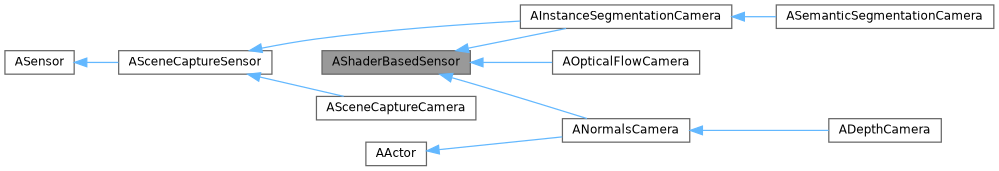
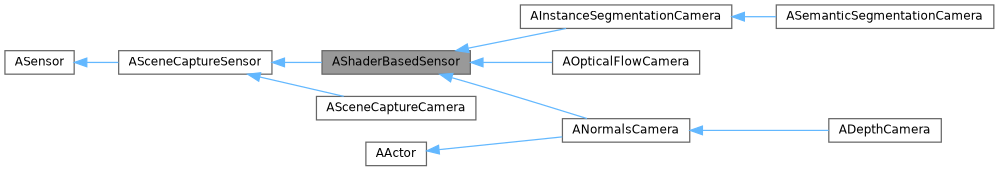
(391, 31) -> (303, 62)
